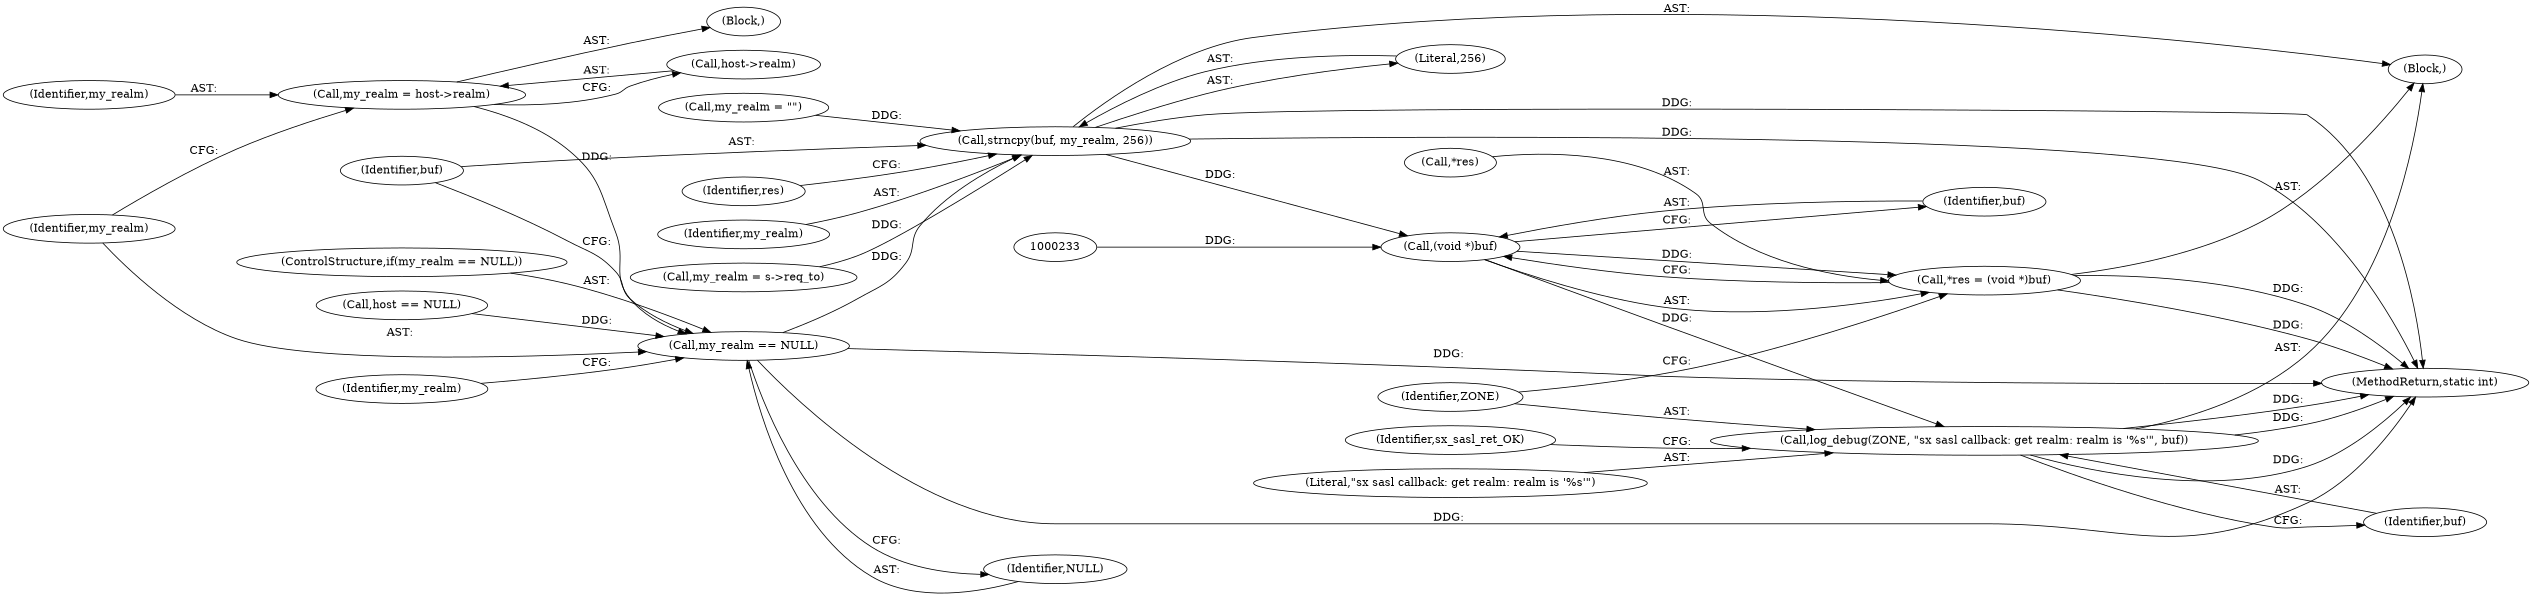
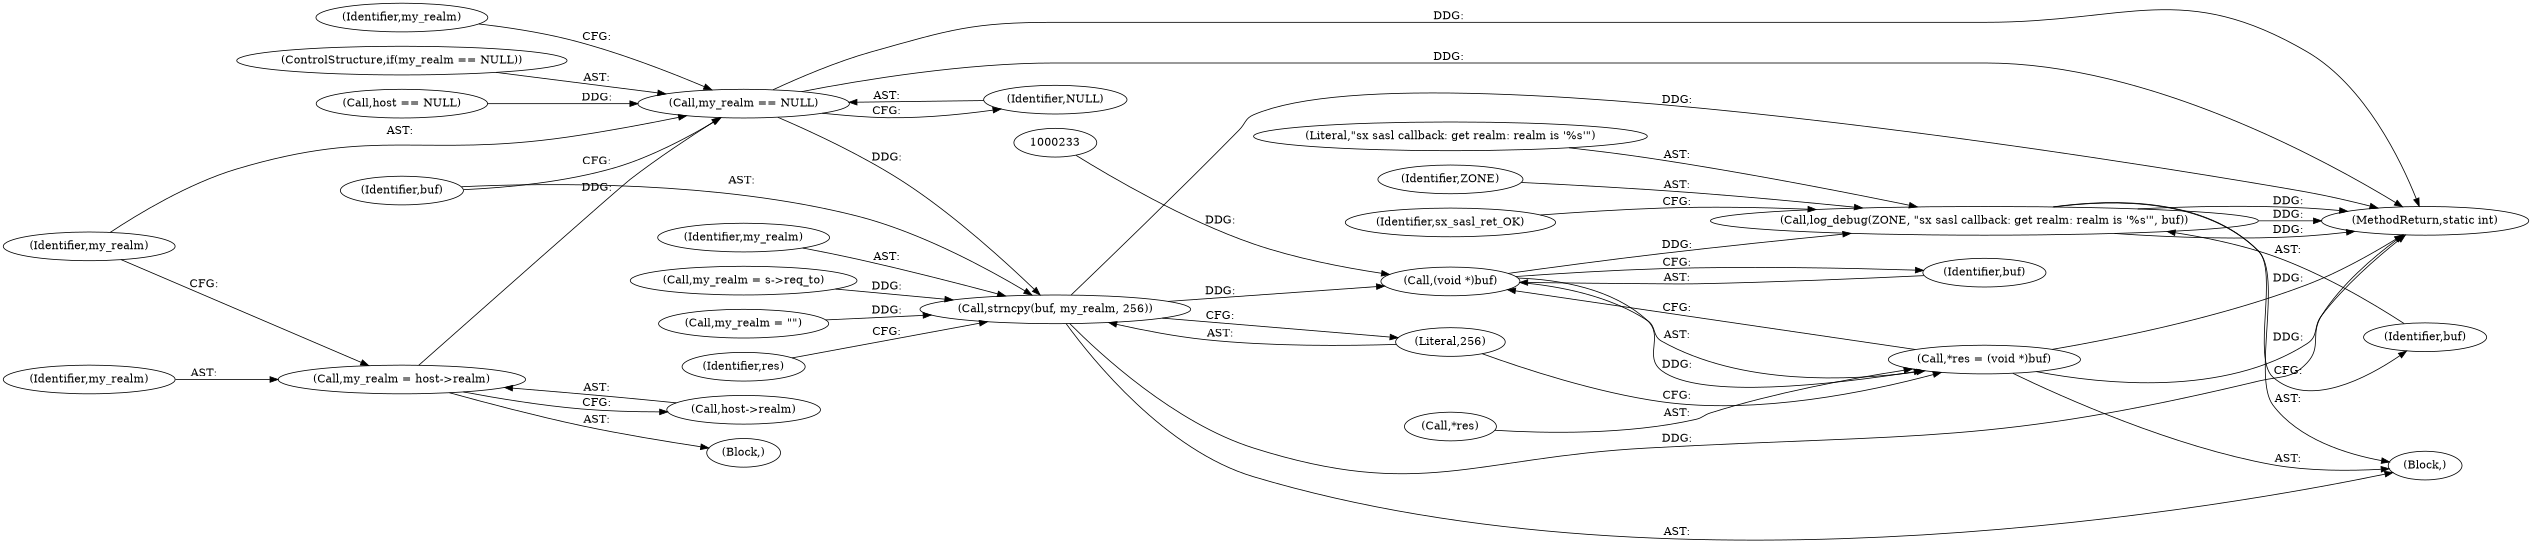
(1222, 81) -> (1222, 316)
(1732, 359) -> (1706, 405)
